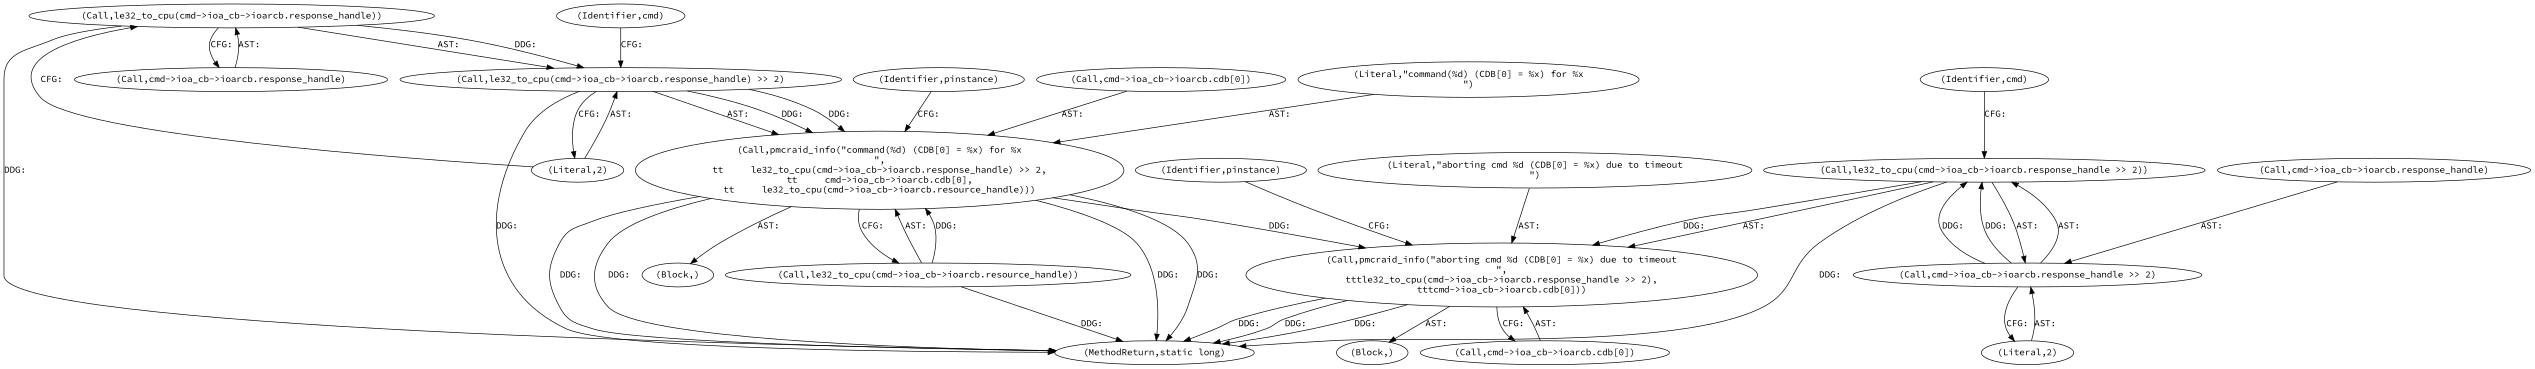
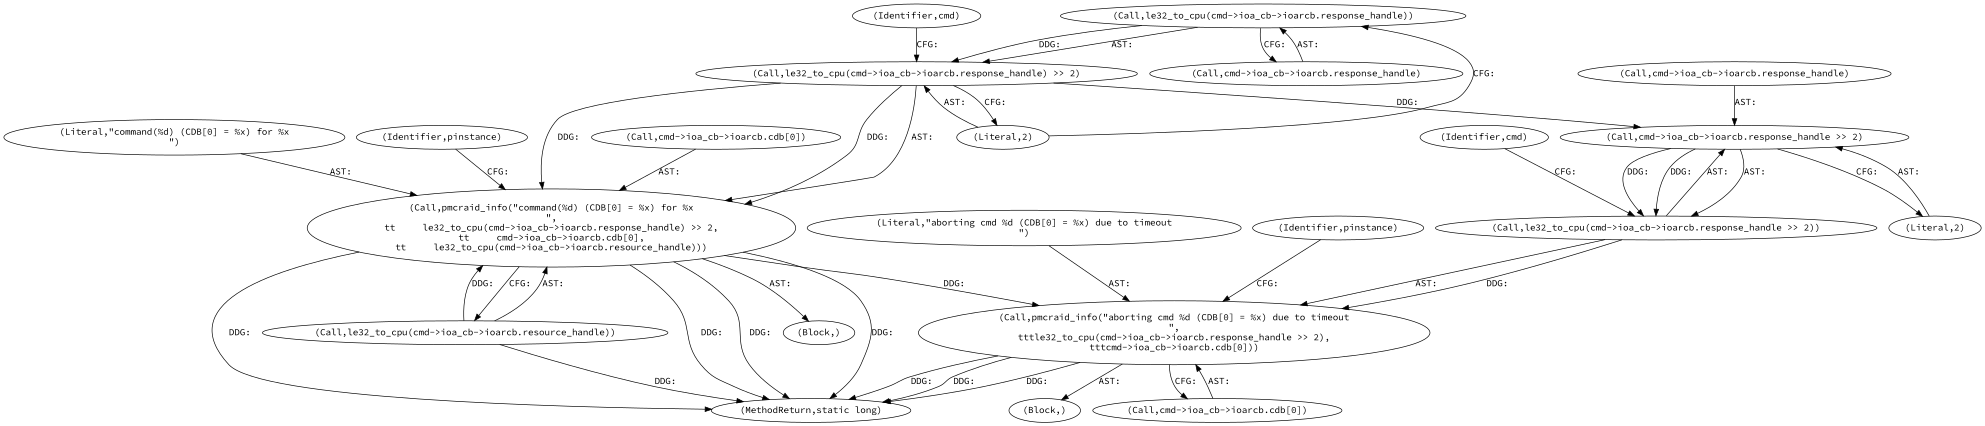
(356, 327) -> none
(579, 332) -> (1344, 103)
(1620, 335) -> none
